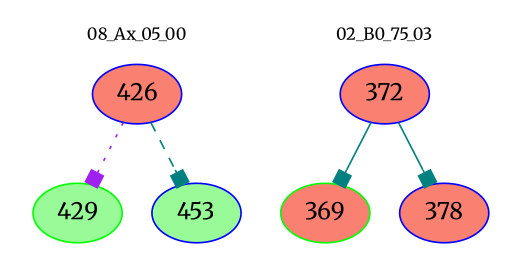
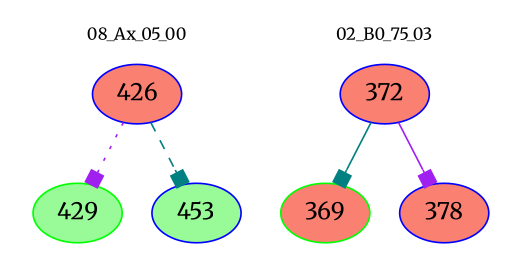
(411, 146) -> (411, 146)
